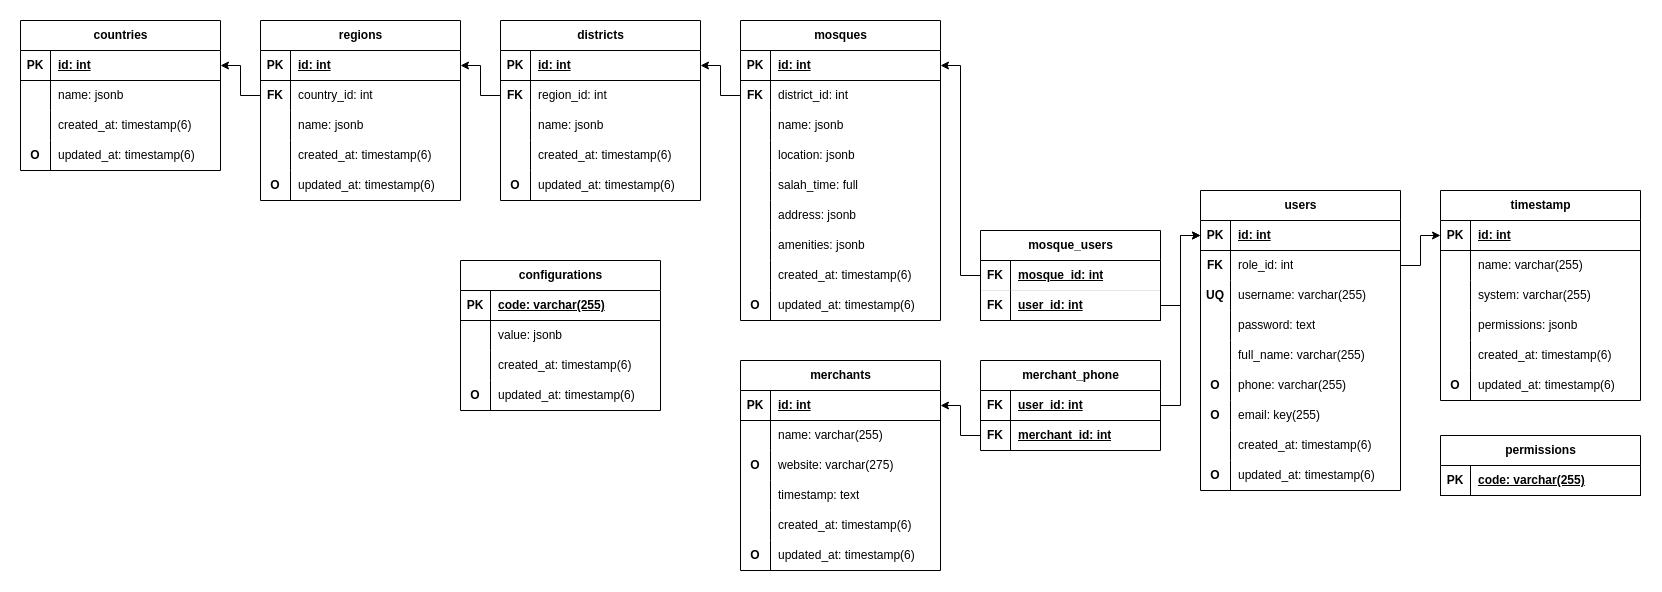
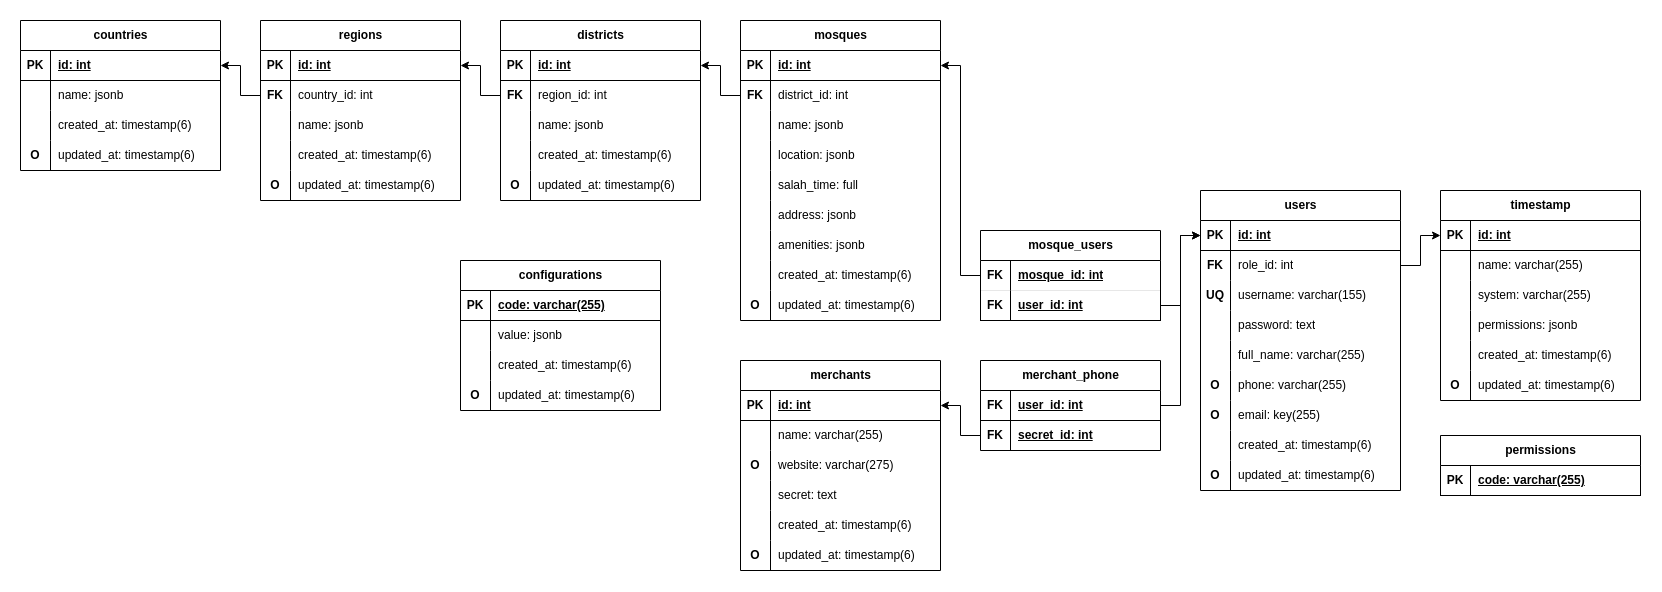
(1309, 296) -> (1309, 296)
(1066, 436) -> (1059, 436)
(824, 496) -> (816, 496)
